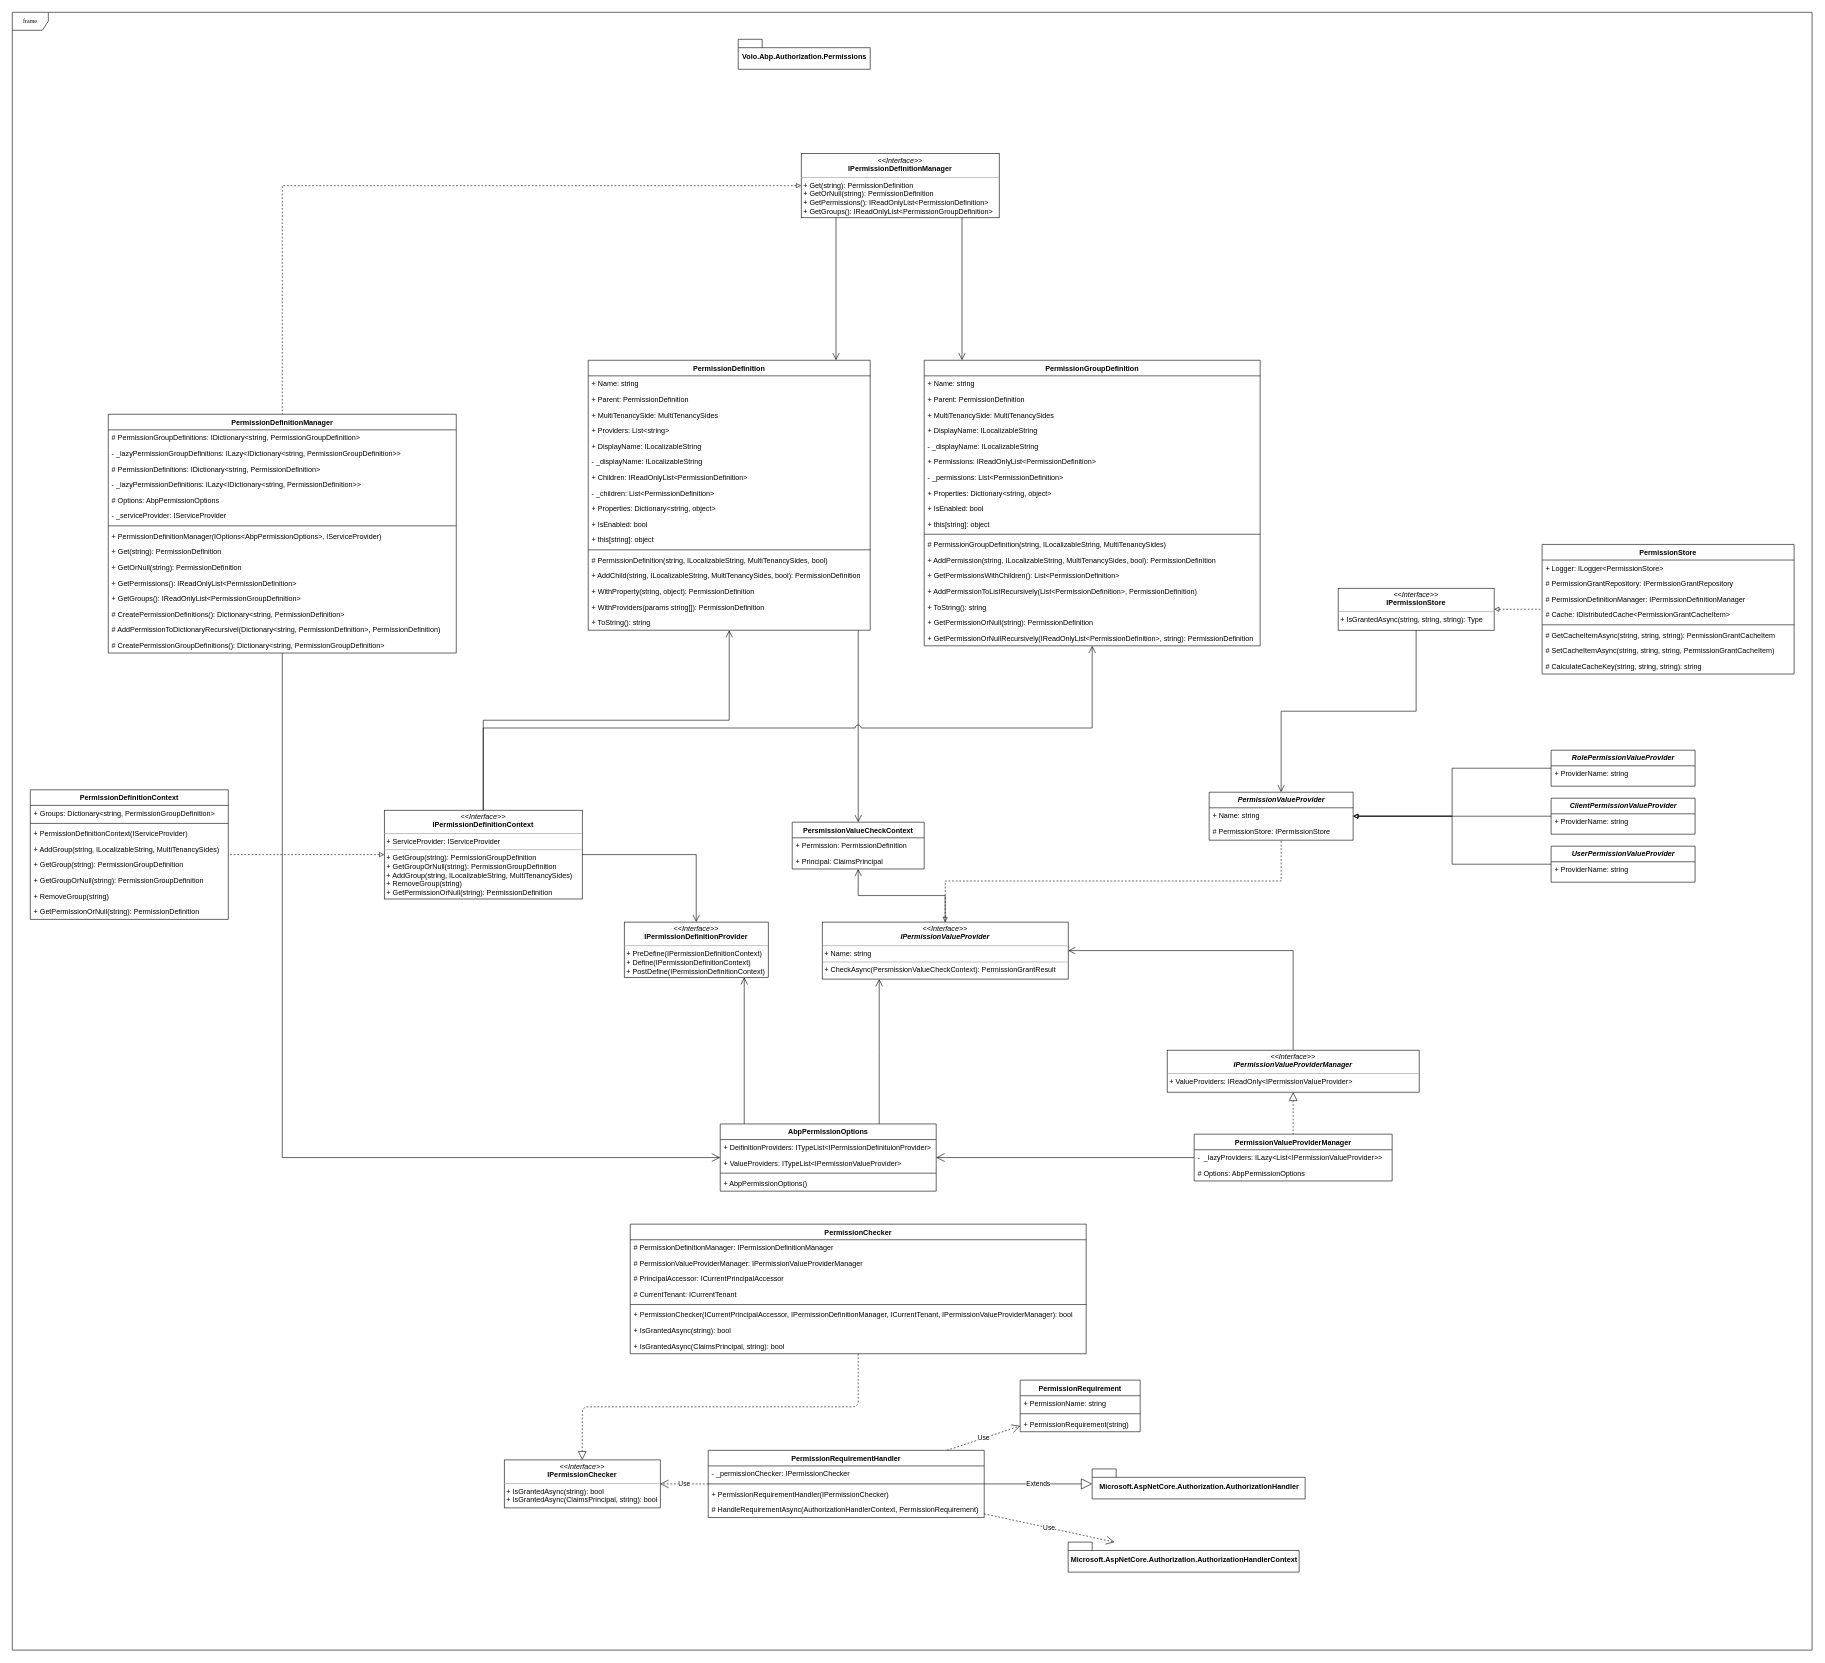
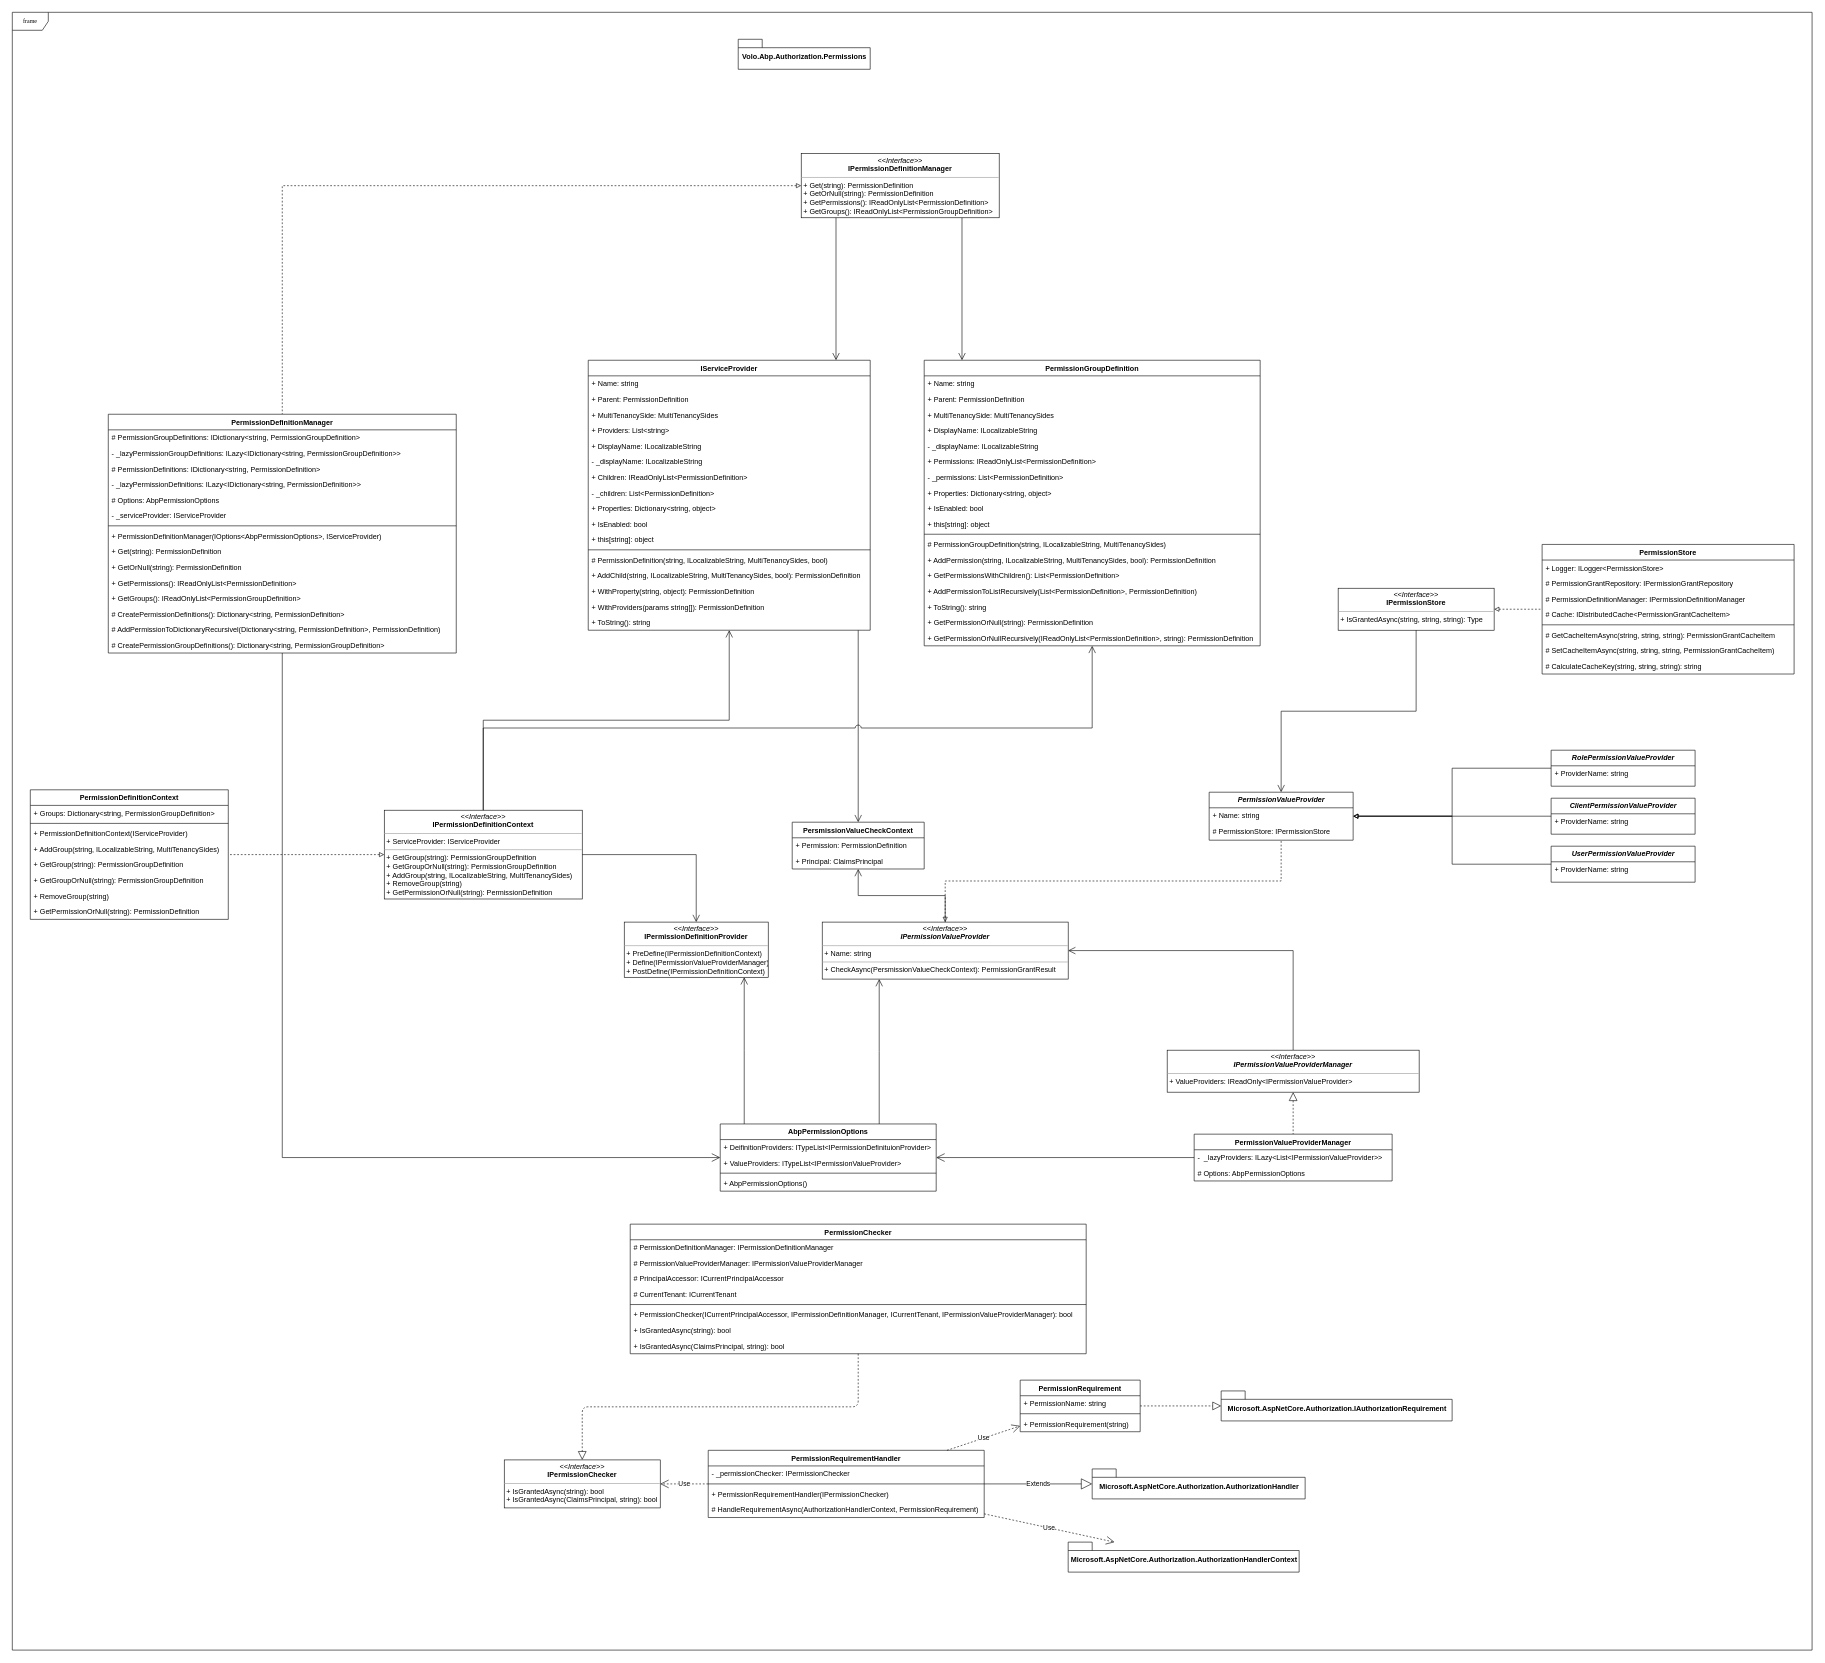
(729, 368) -> (729, 368)
(702, 944) -> (702, 944)
none -> (1178, 1406)
none -> (1337, 1406)
